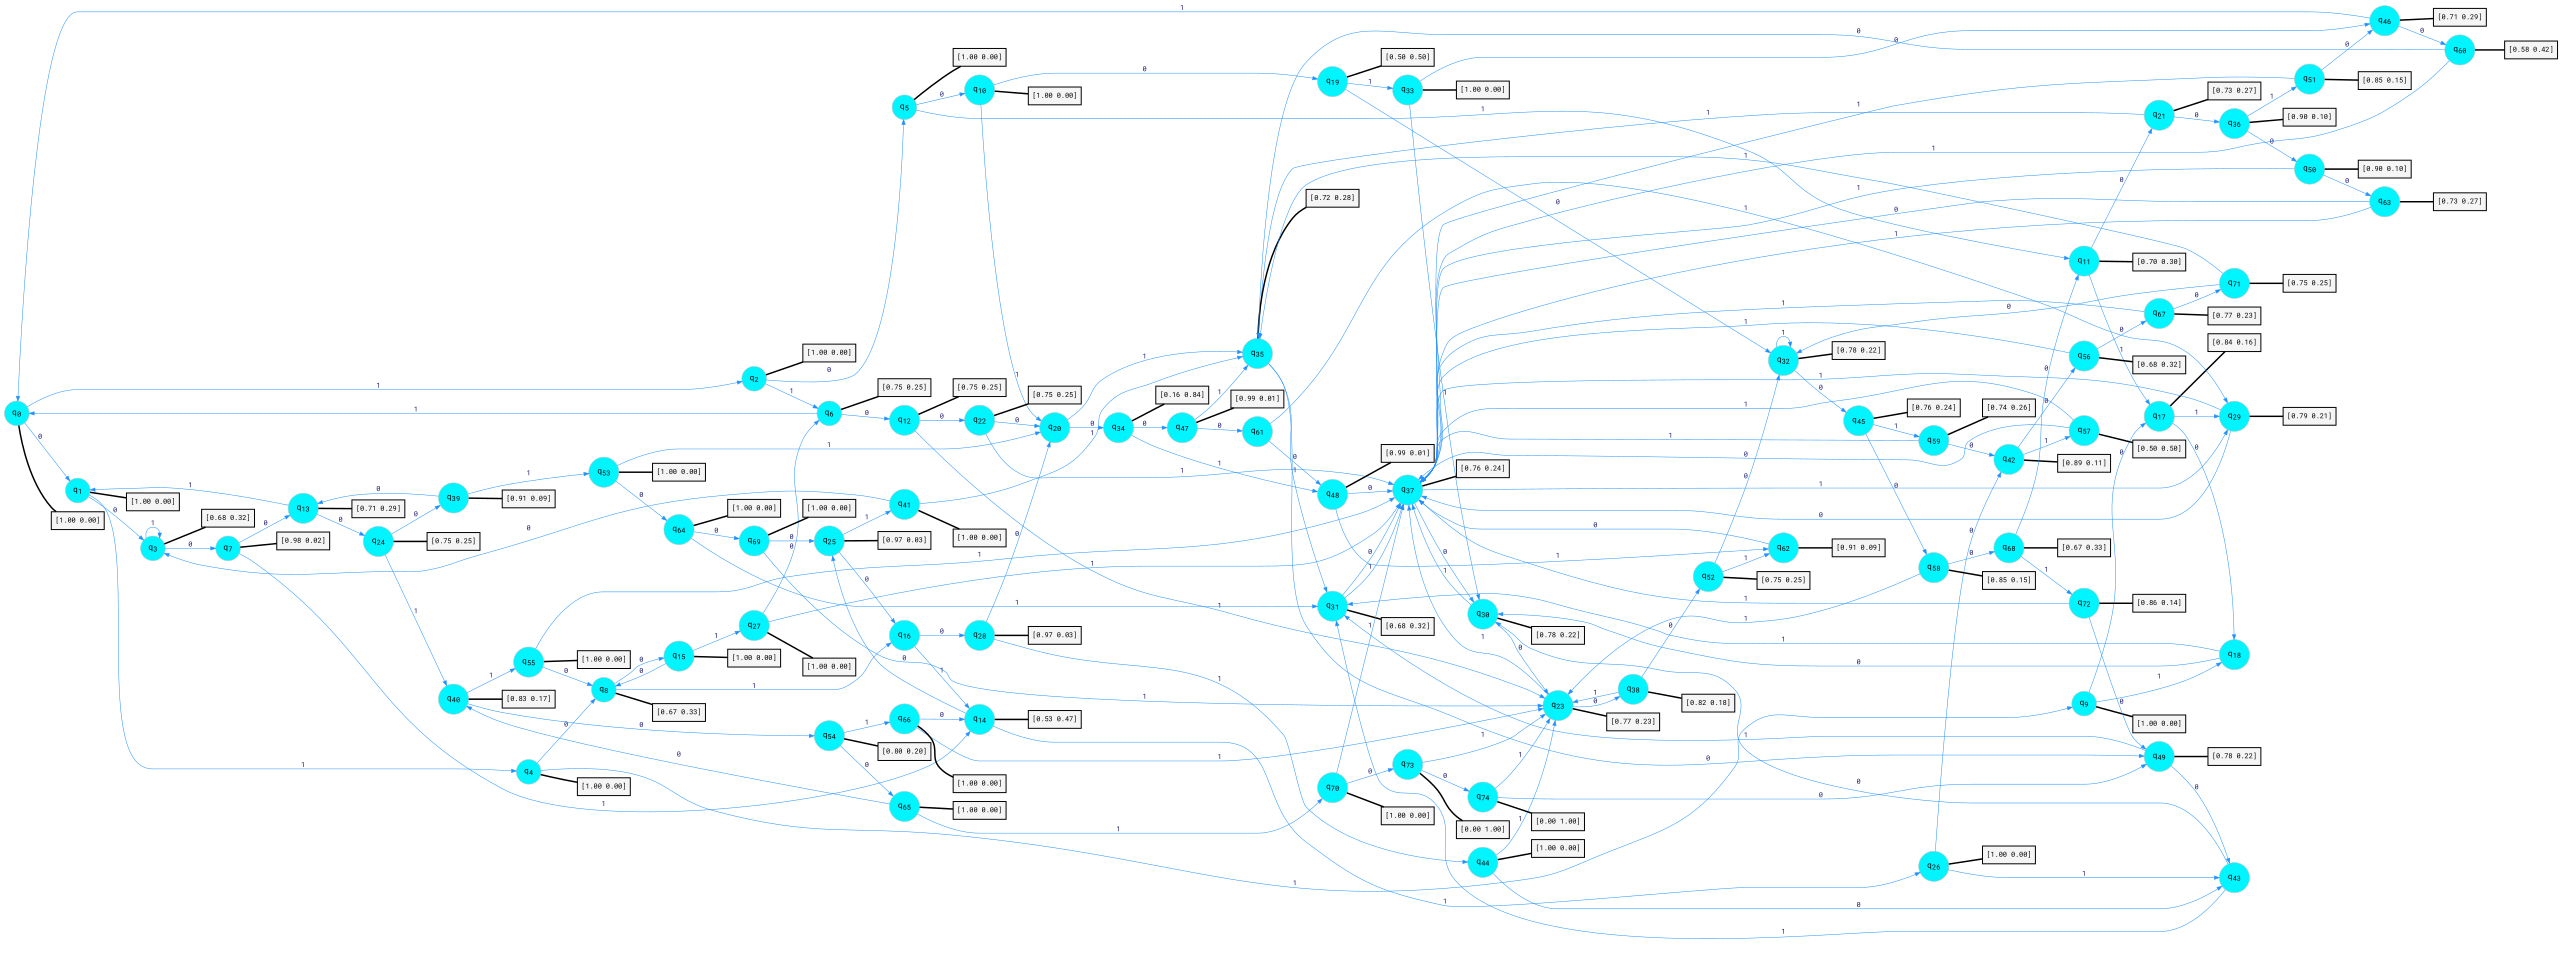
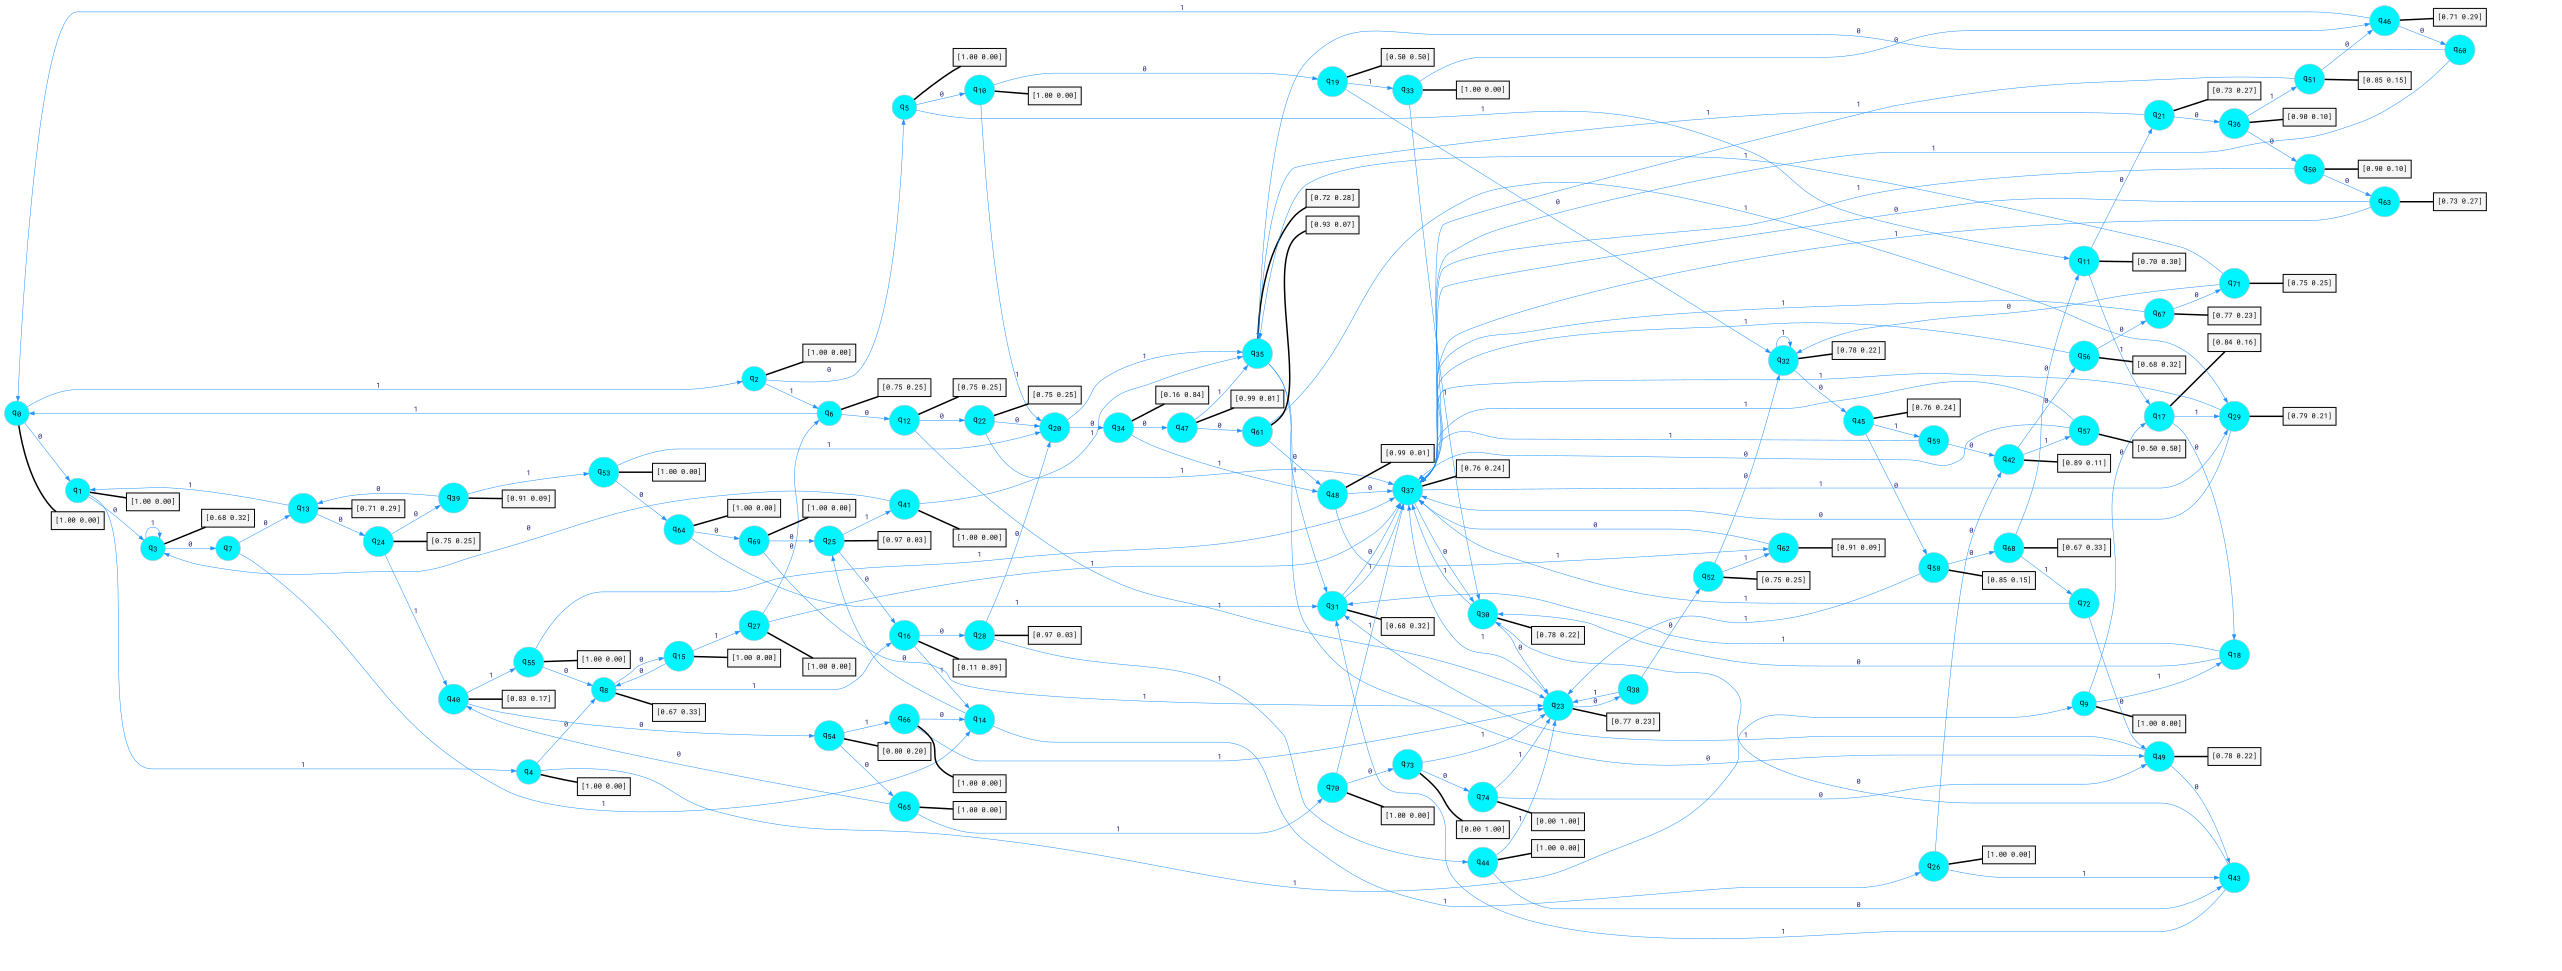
(2531, 50) -> none
none -> (1333, 225)
(2009, 408) -> none
(303, 541) -> none
(2159, 603) -> none
none -> (980, 668)
(1708, 703) -> none
(1055, 719) -> none
